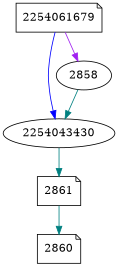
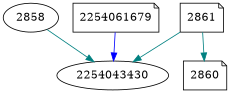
(70, 43) -> none
(59, 158) -> (160, 45)
